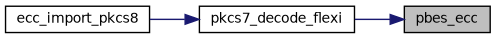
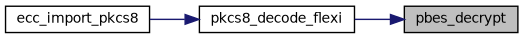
(277, 19) -> (277, 19)
(447, 19) -> (461, 19)
